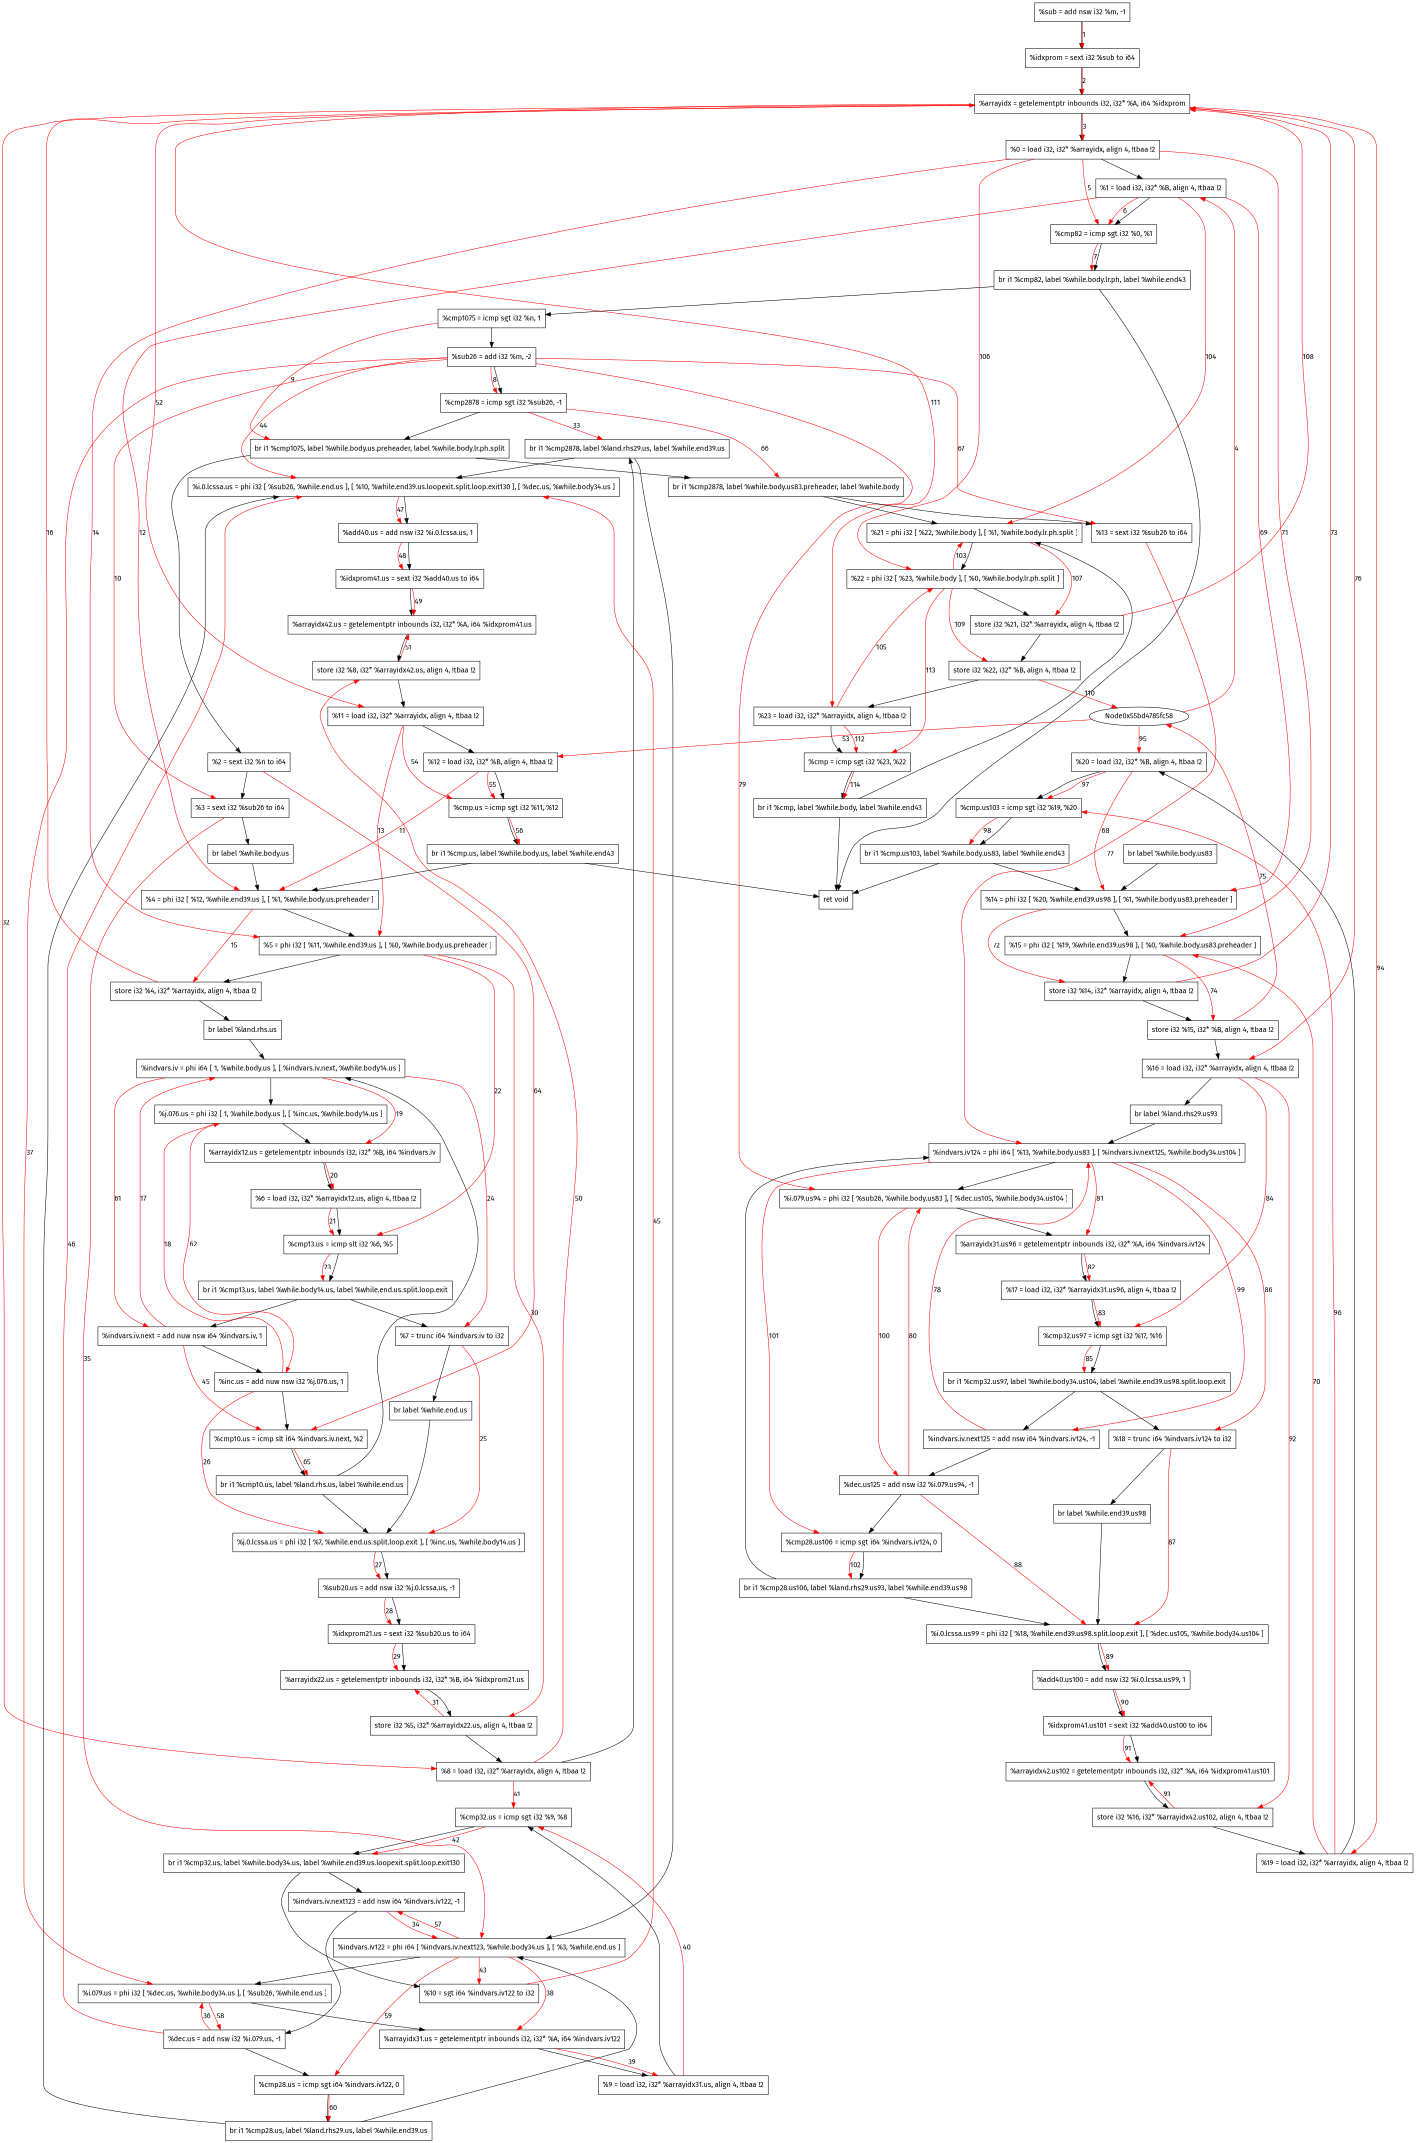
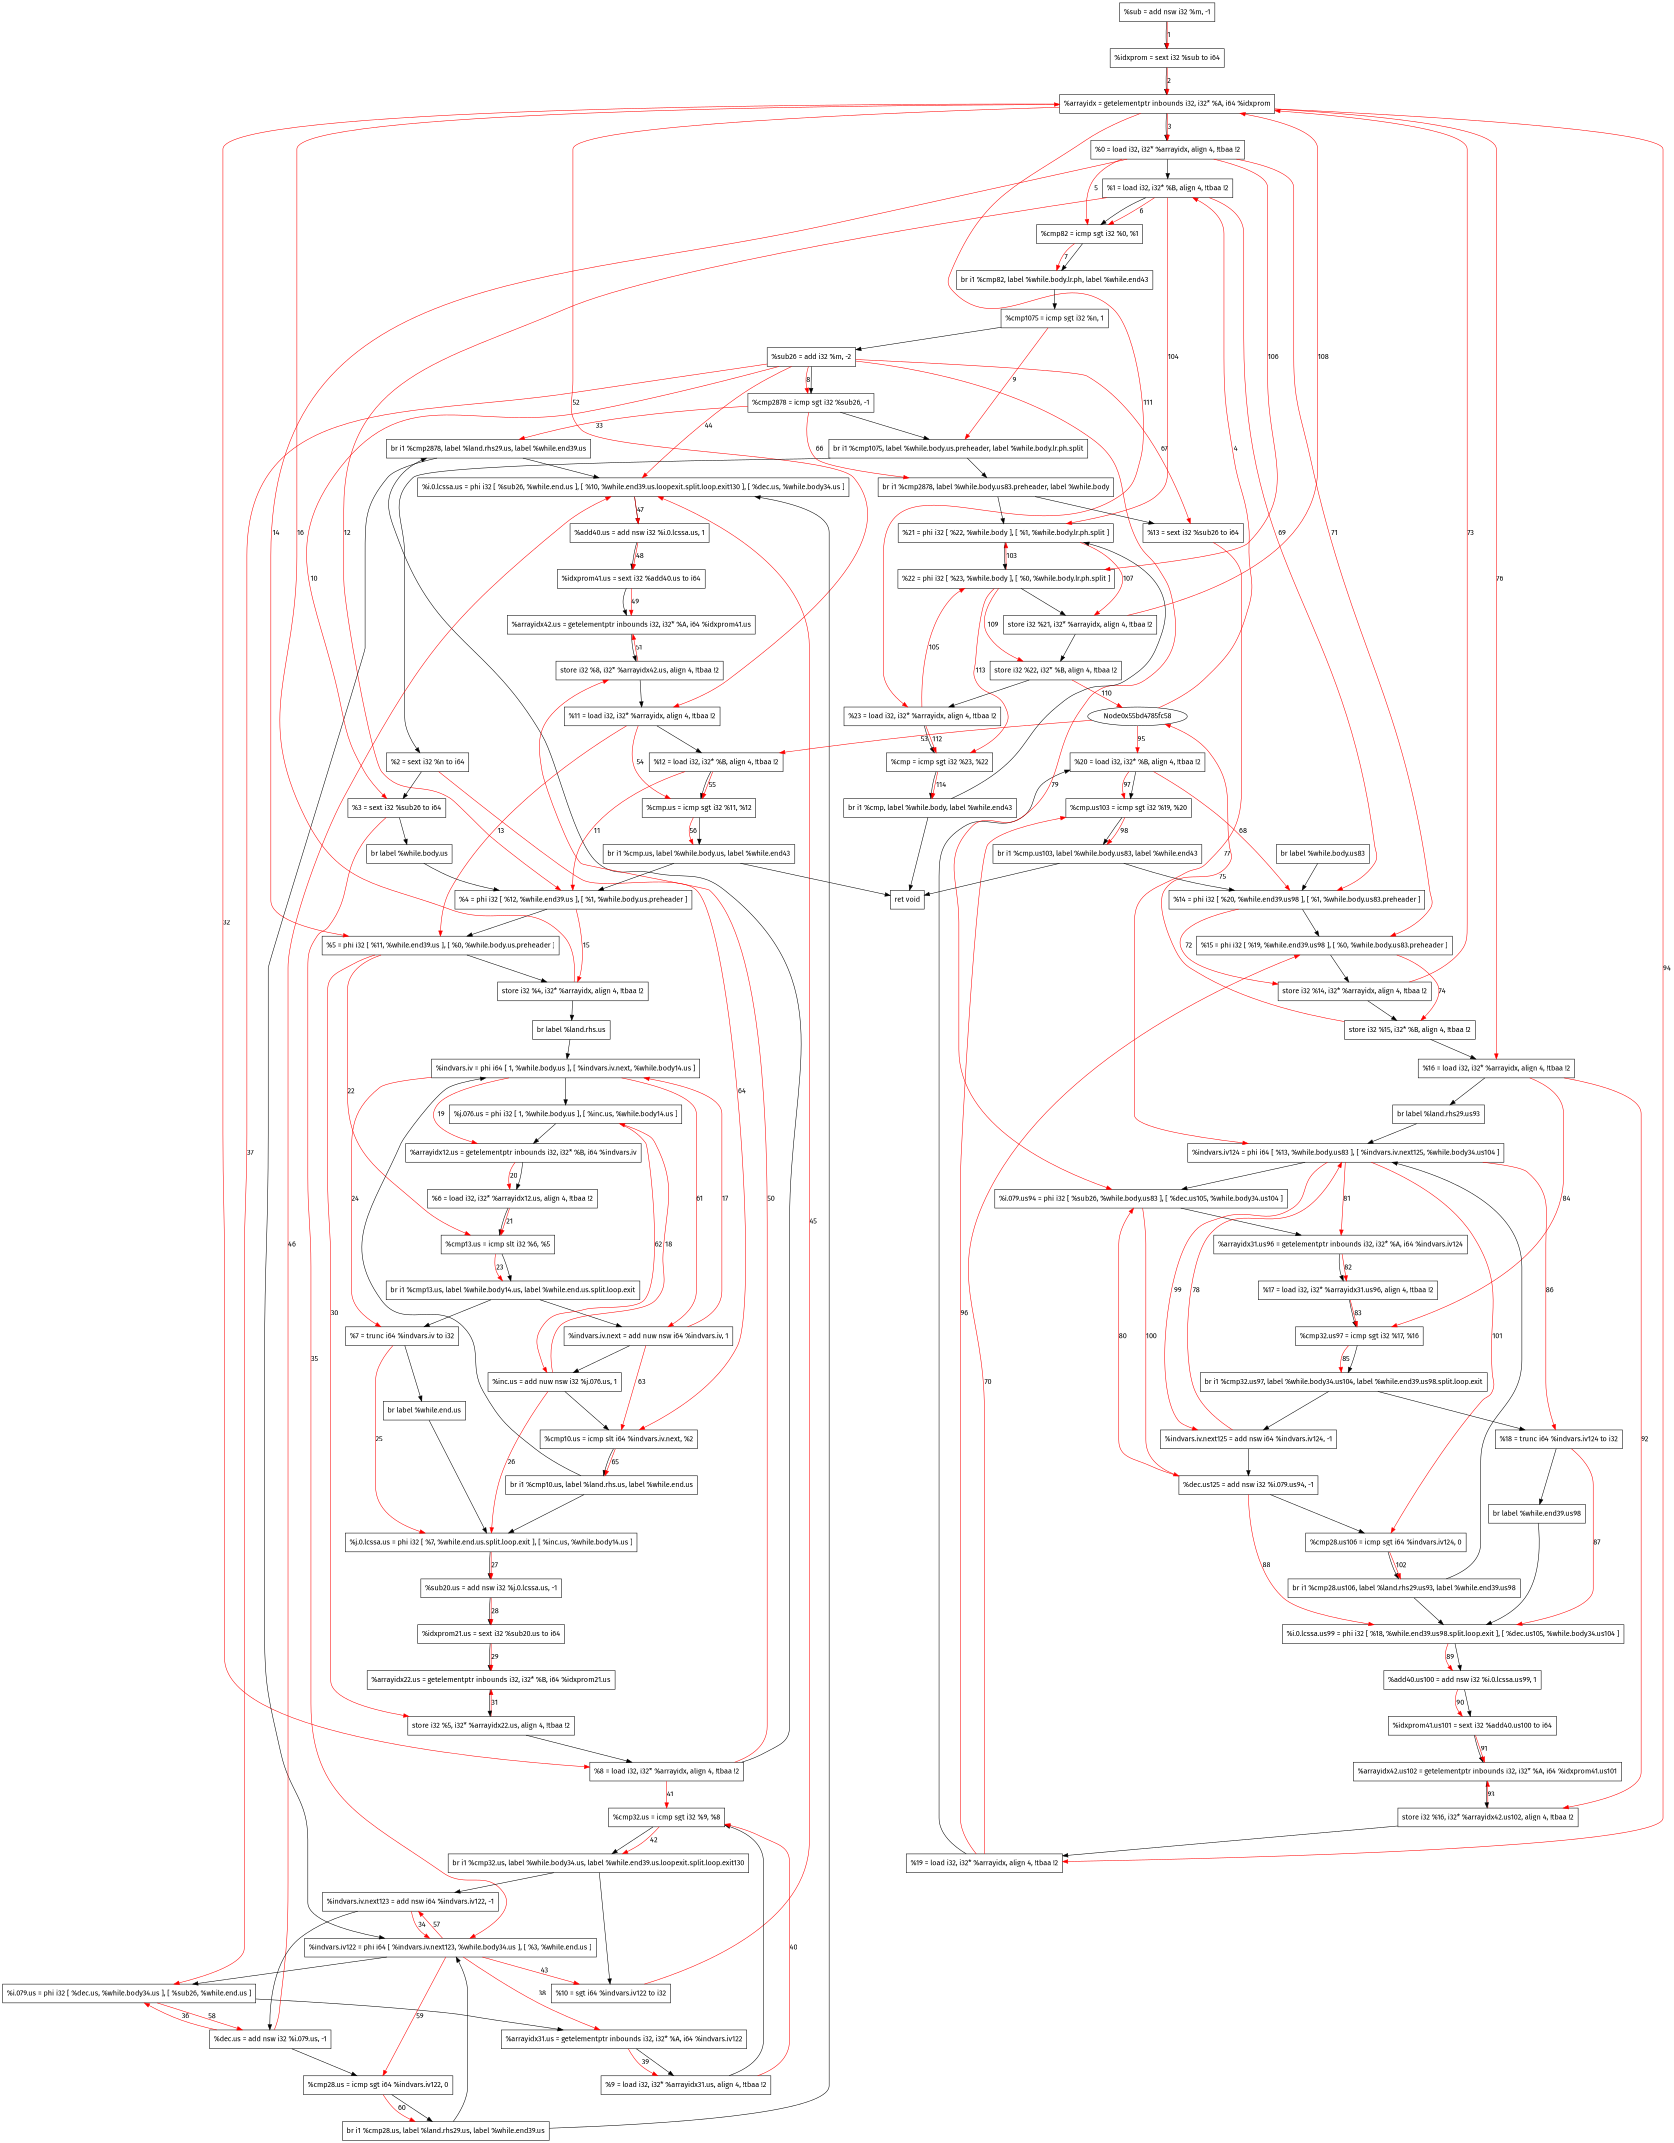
(1145, 648) -> none
(206, 1382) -> (642, 1382)
